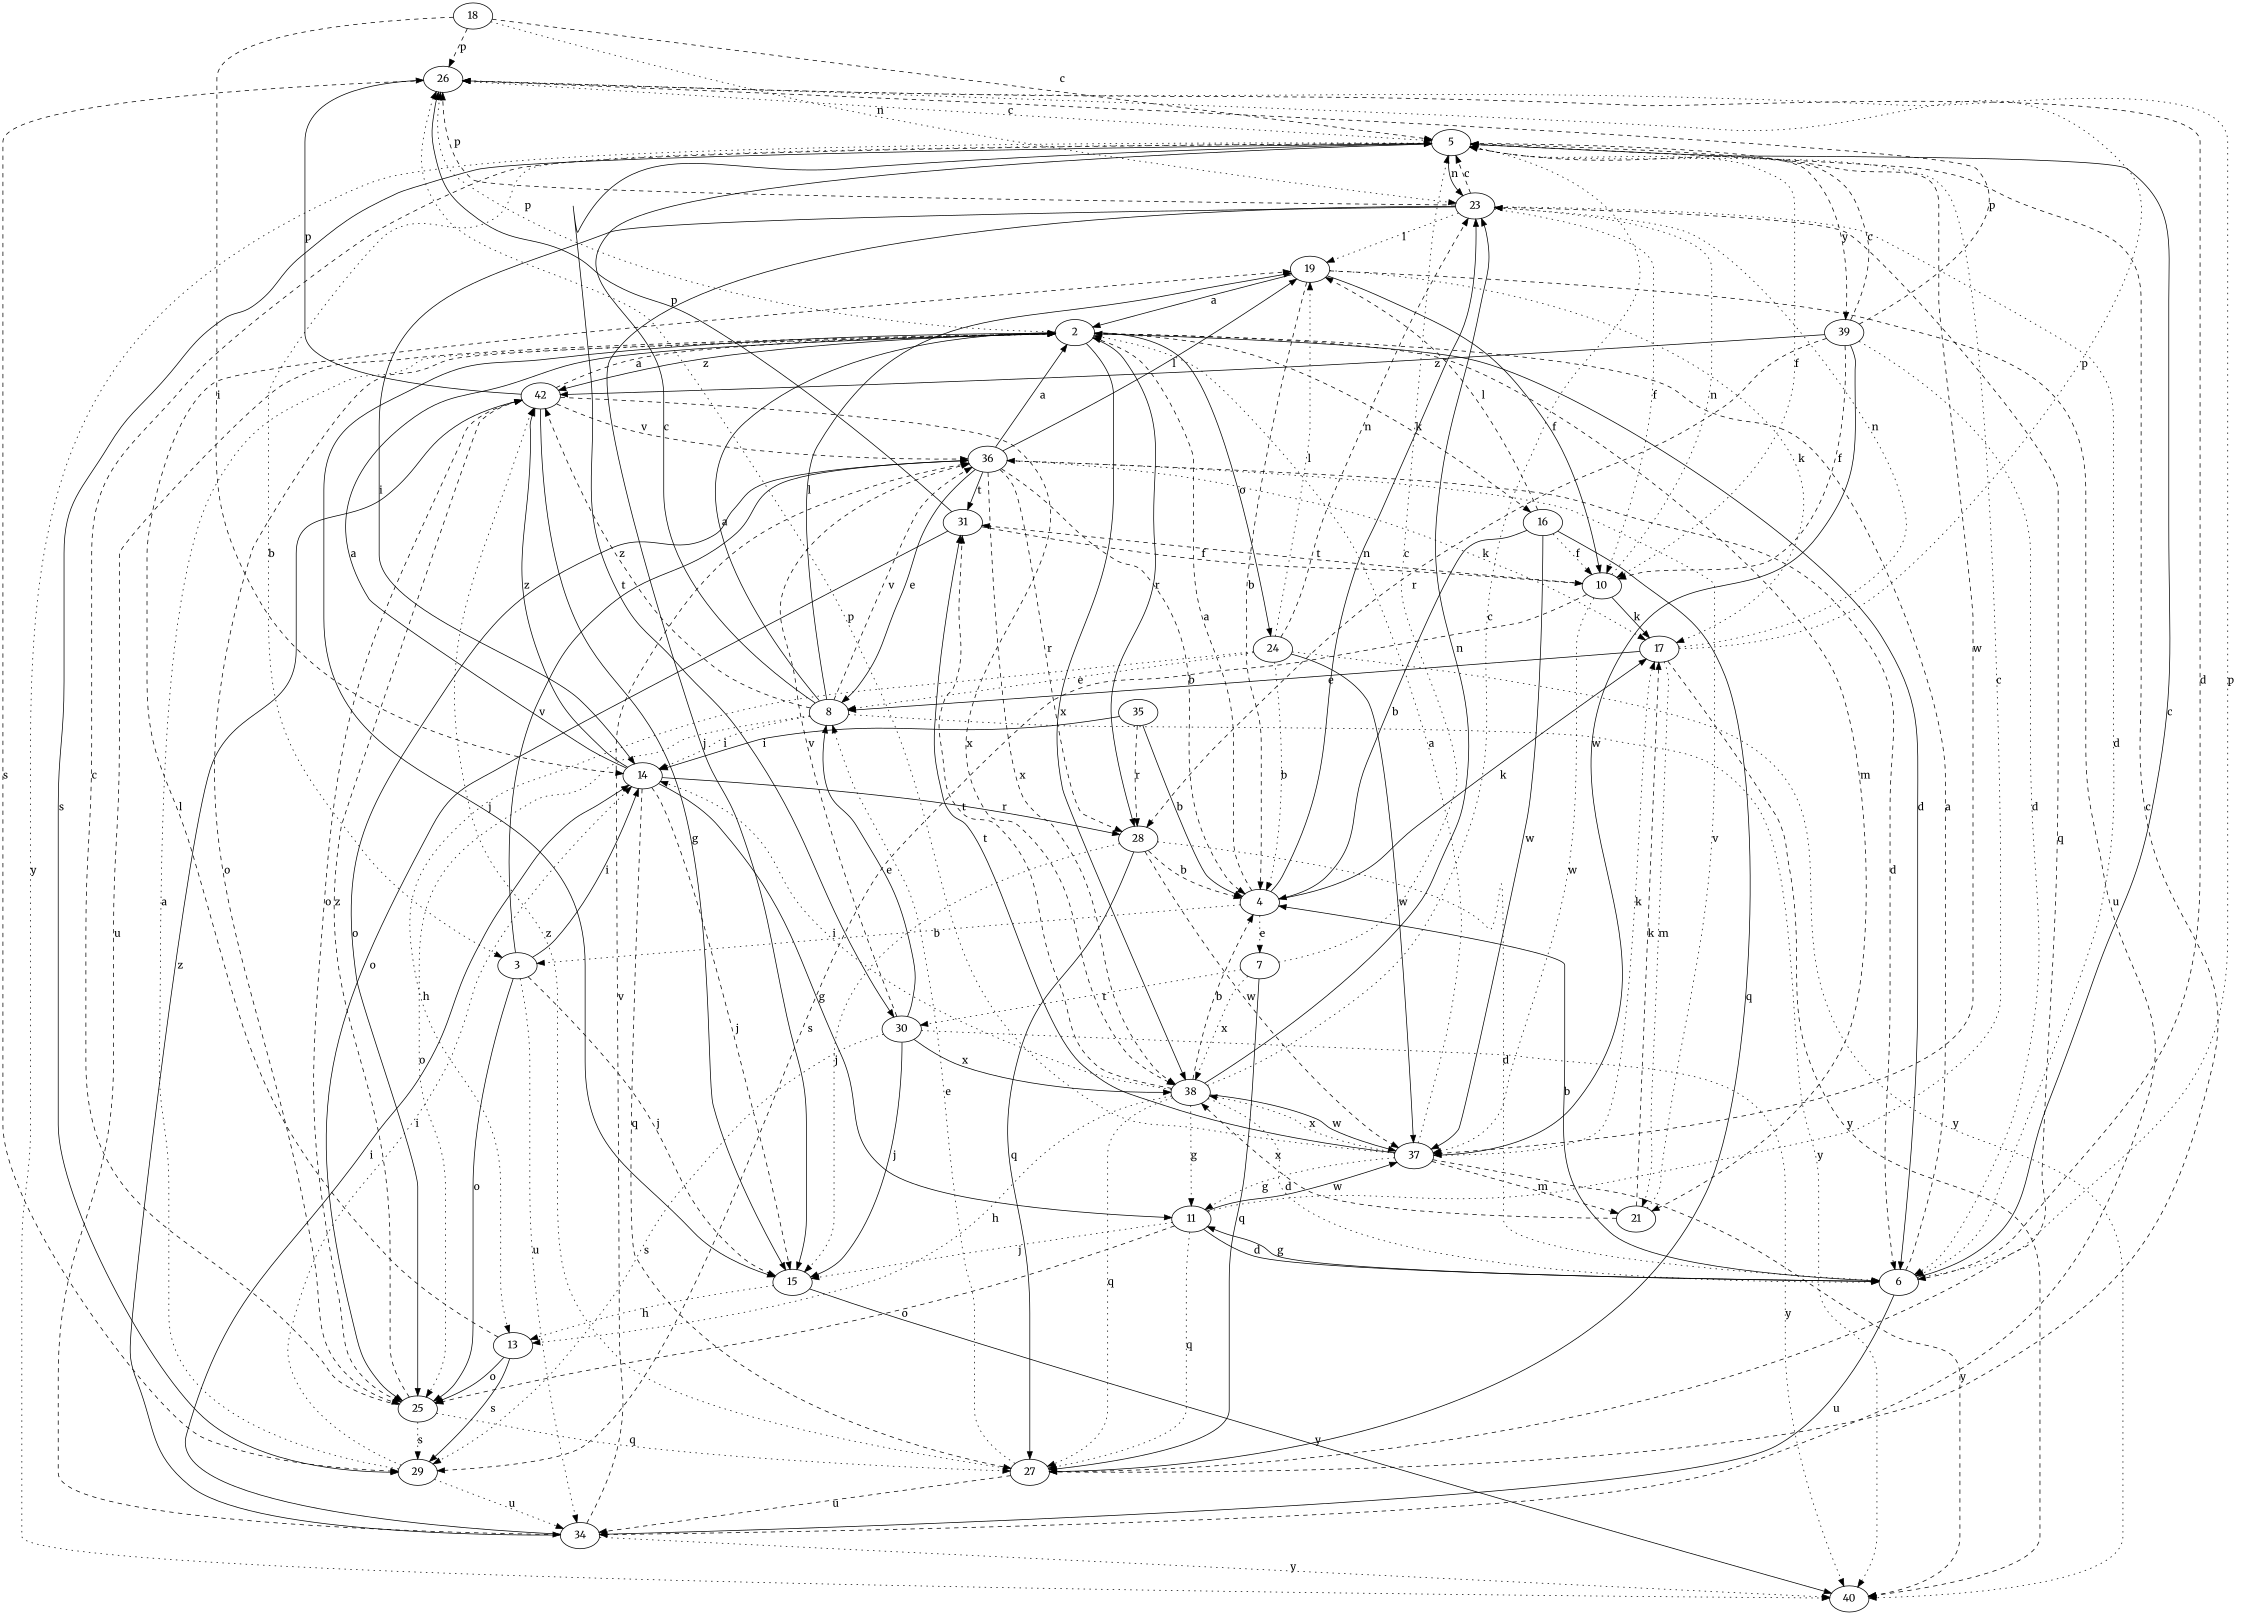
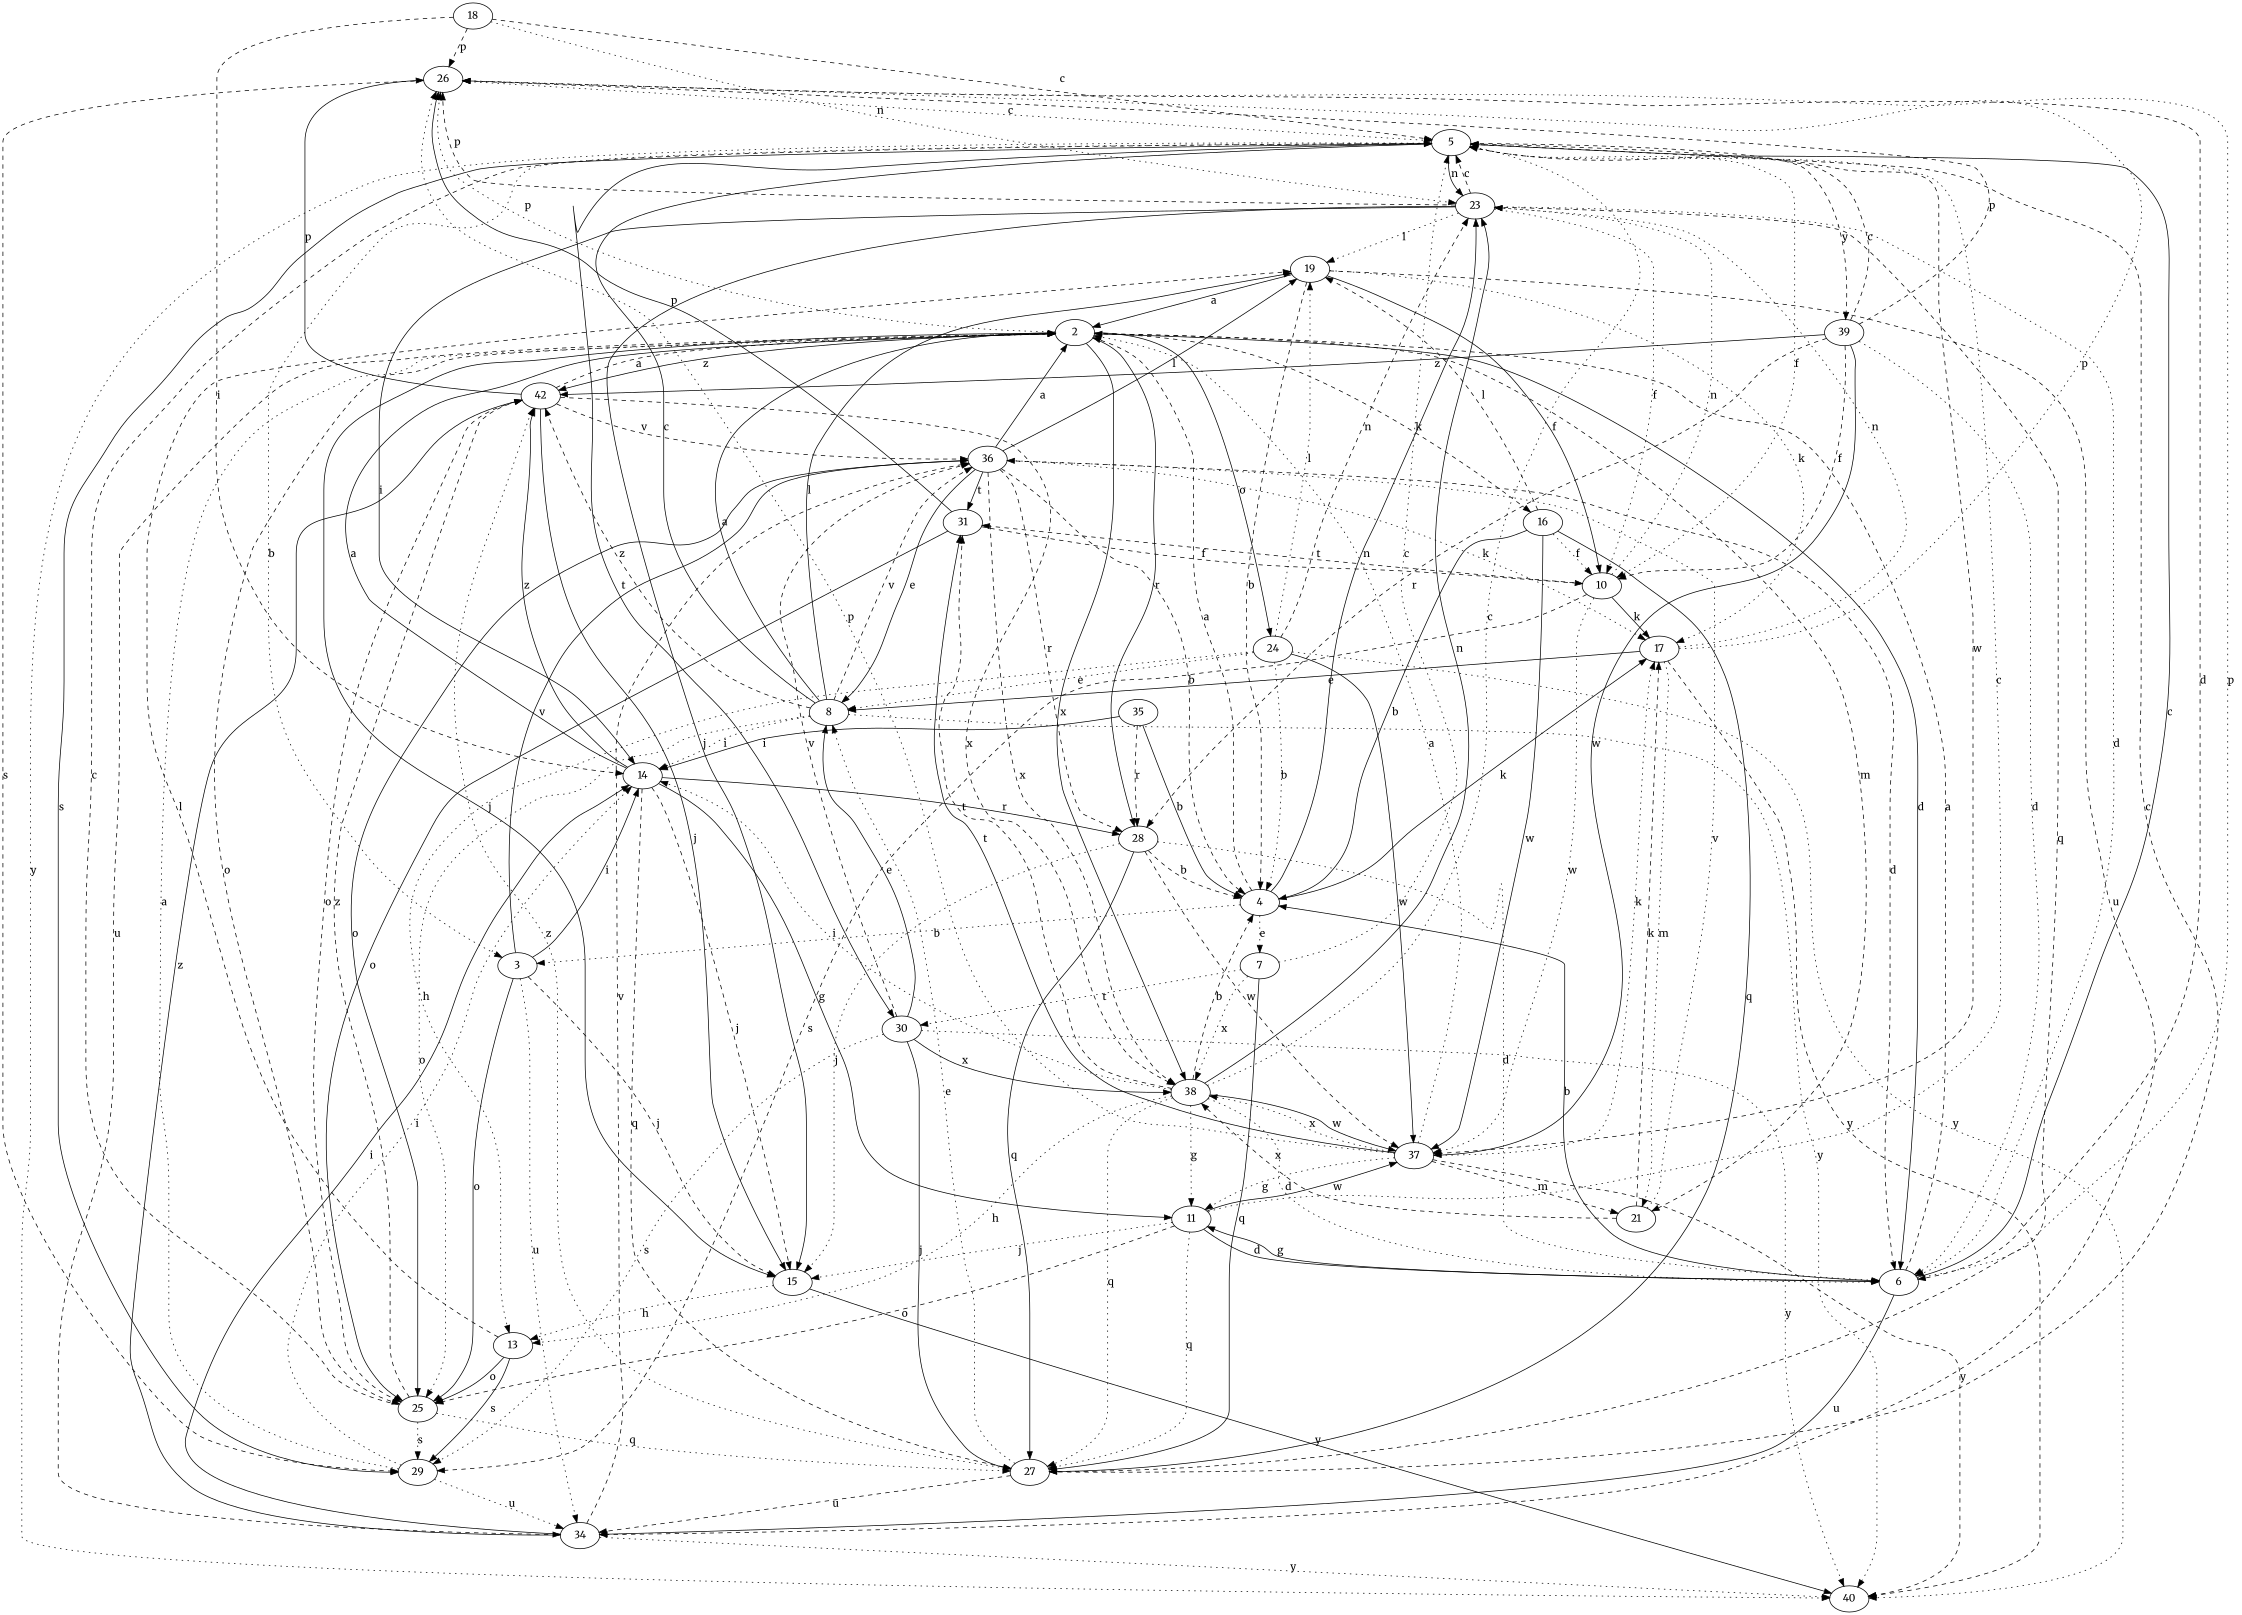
(695, 839) -> (695, 839)
(887, 1164) -> (919, 1272)
